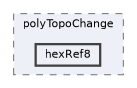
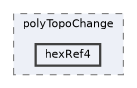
(68, 55) -> (68, 55)
